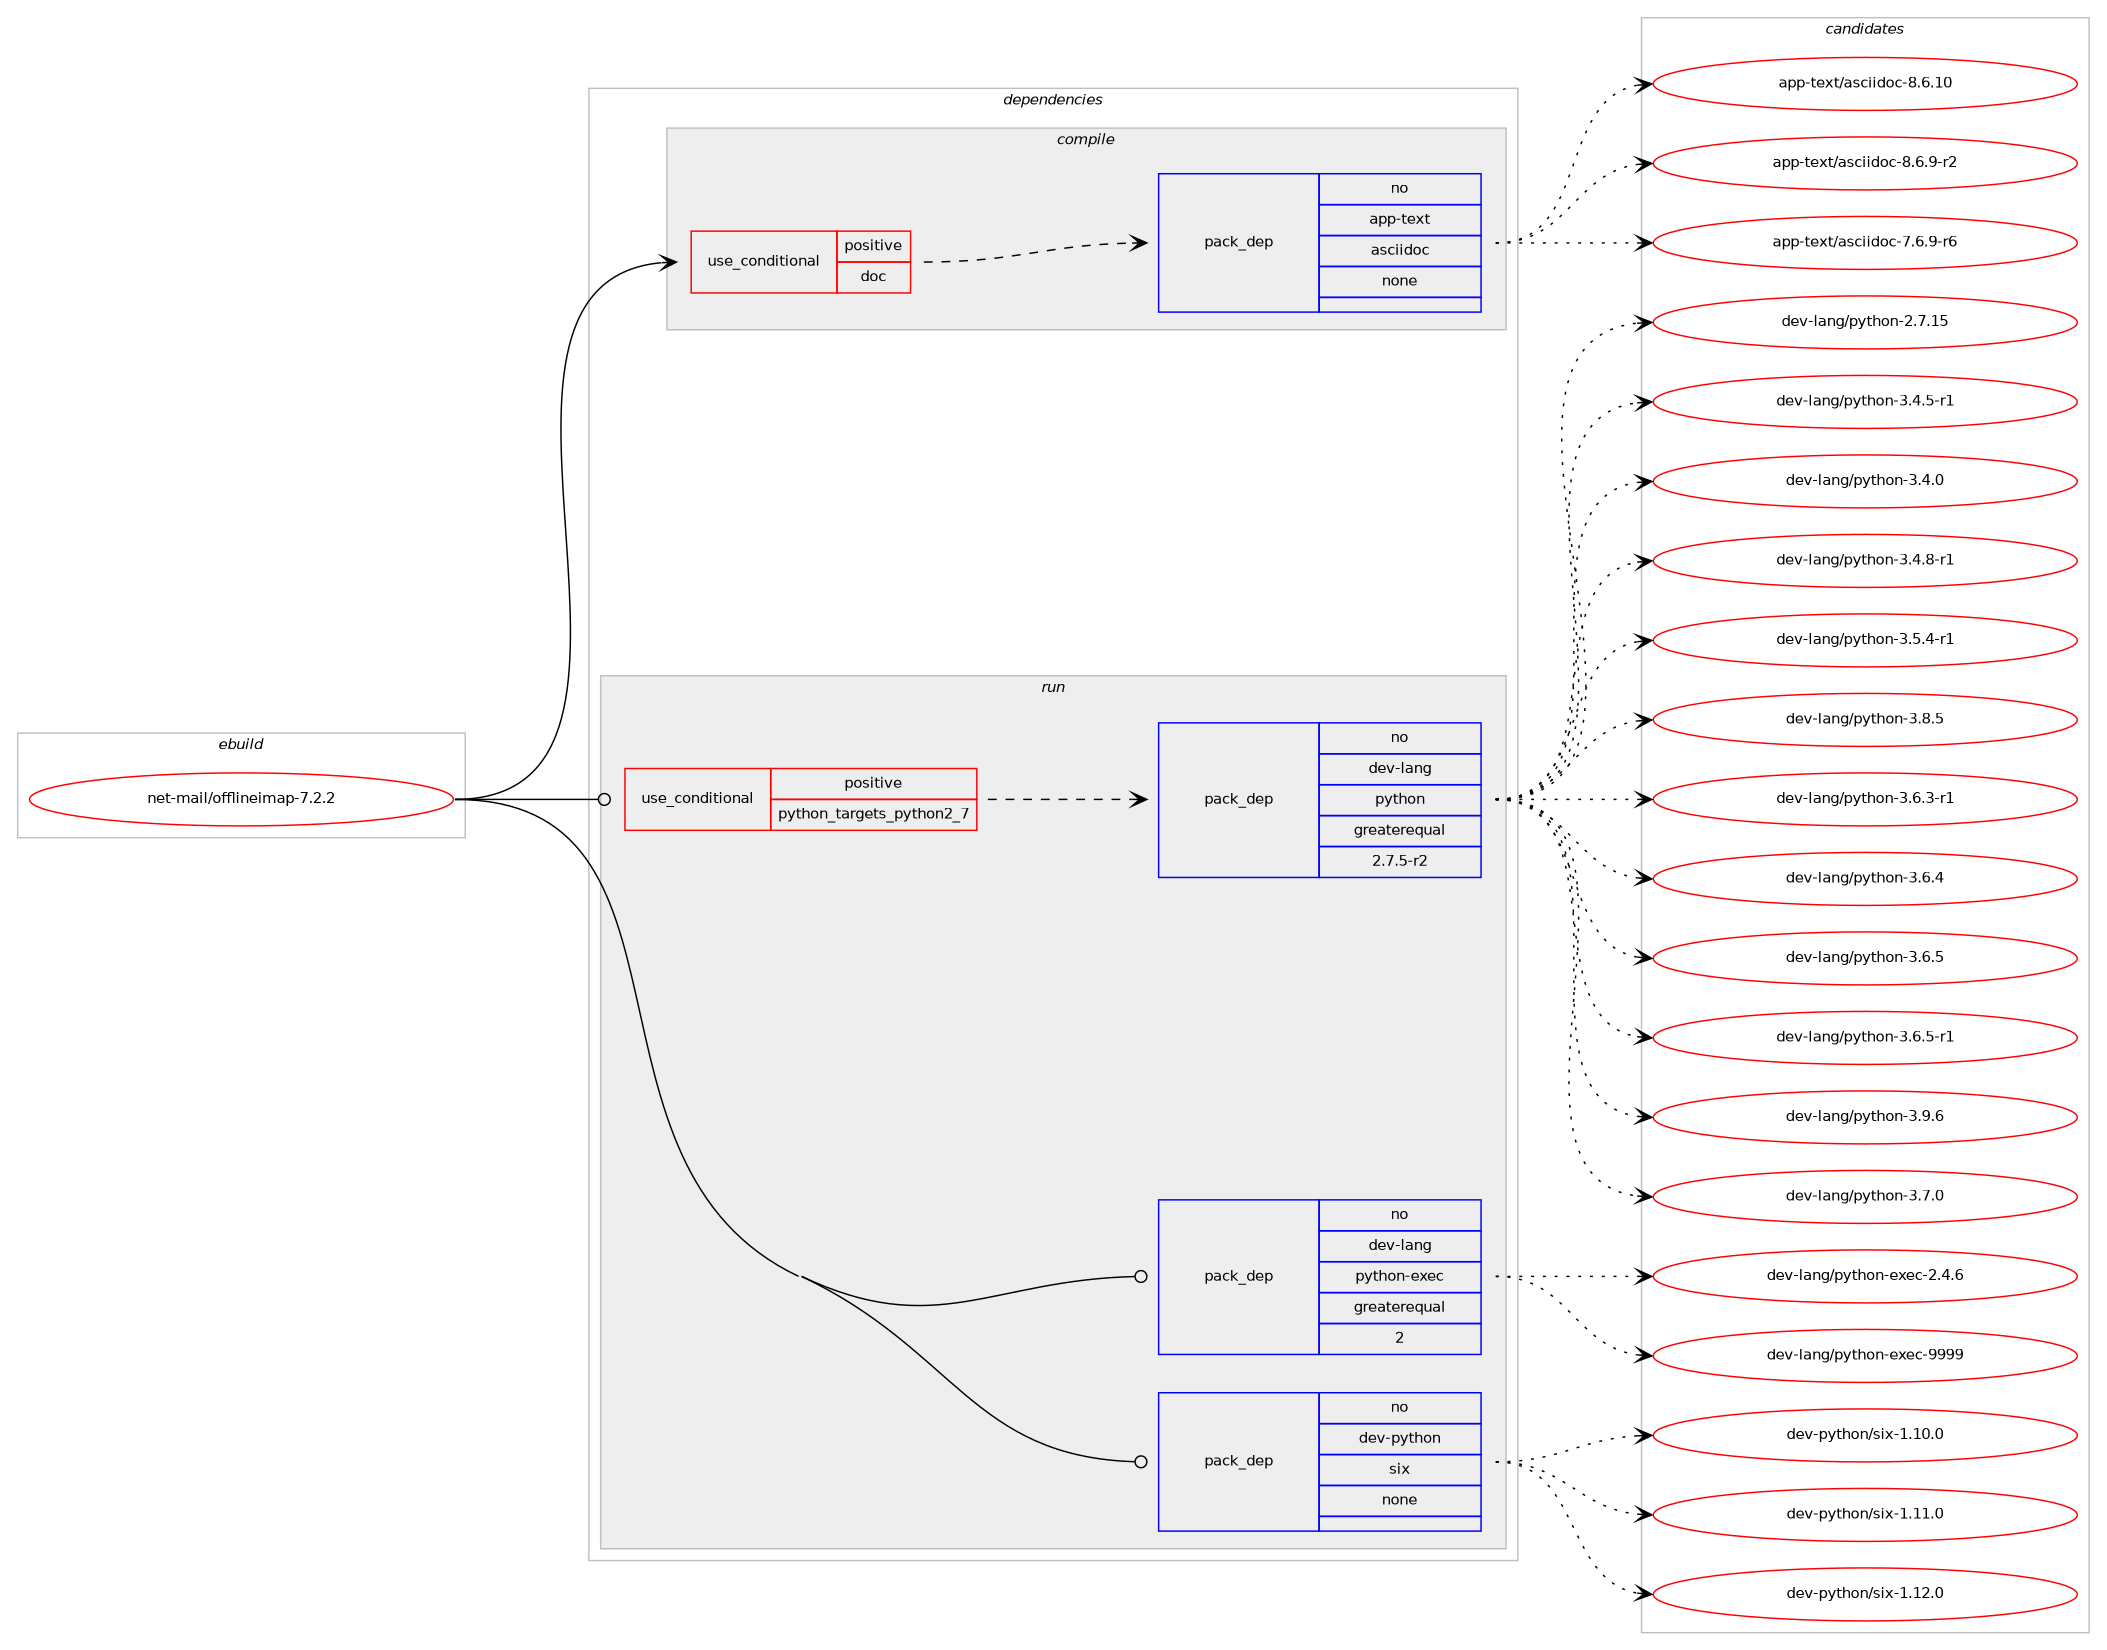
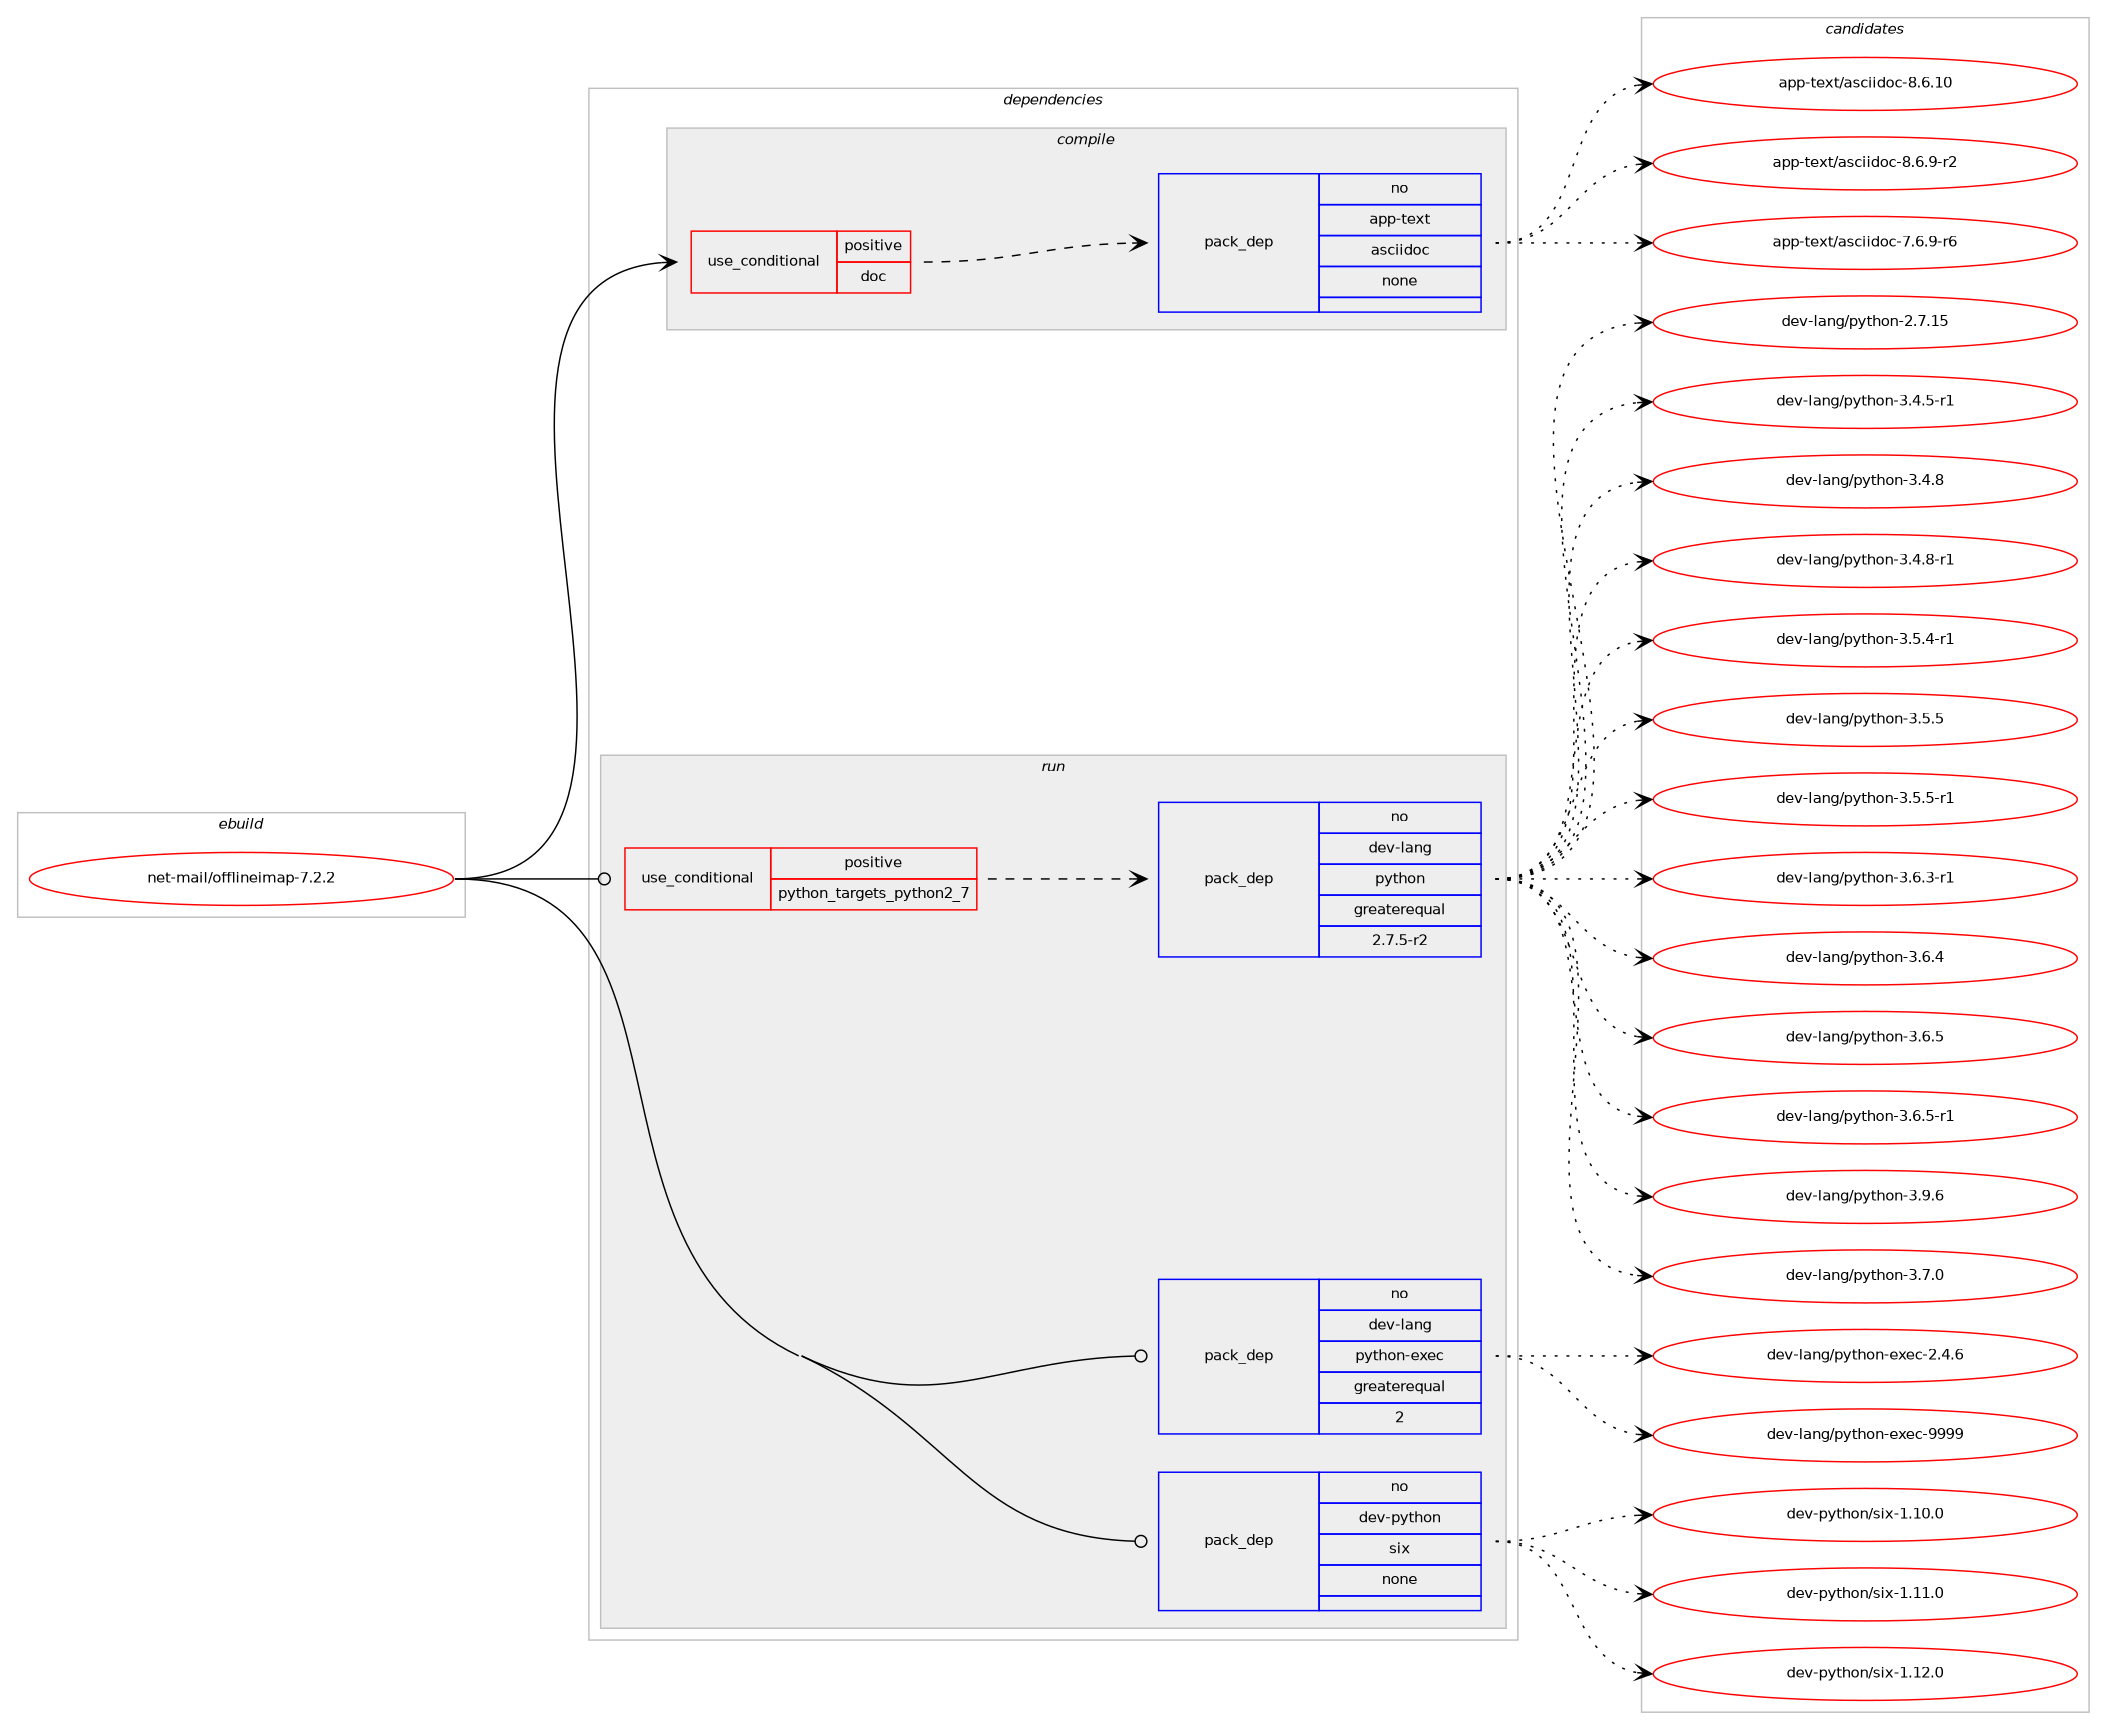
(1865, 481) -> (1865, 481)
(1865, 720) -> (1865, 720)
none -> (1865, 799)
